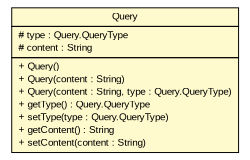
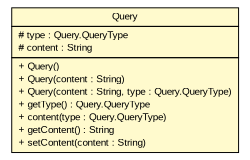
(94, 117) -> (92, 117)
